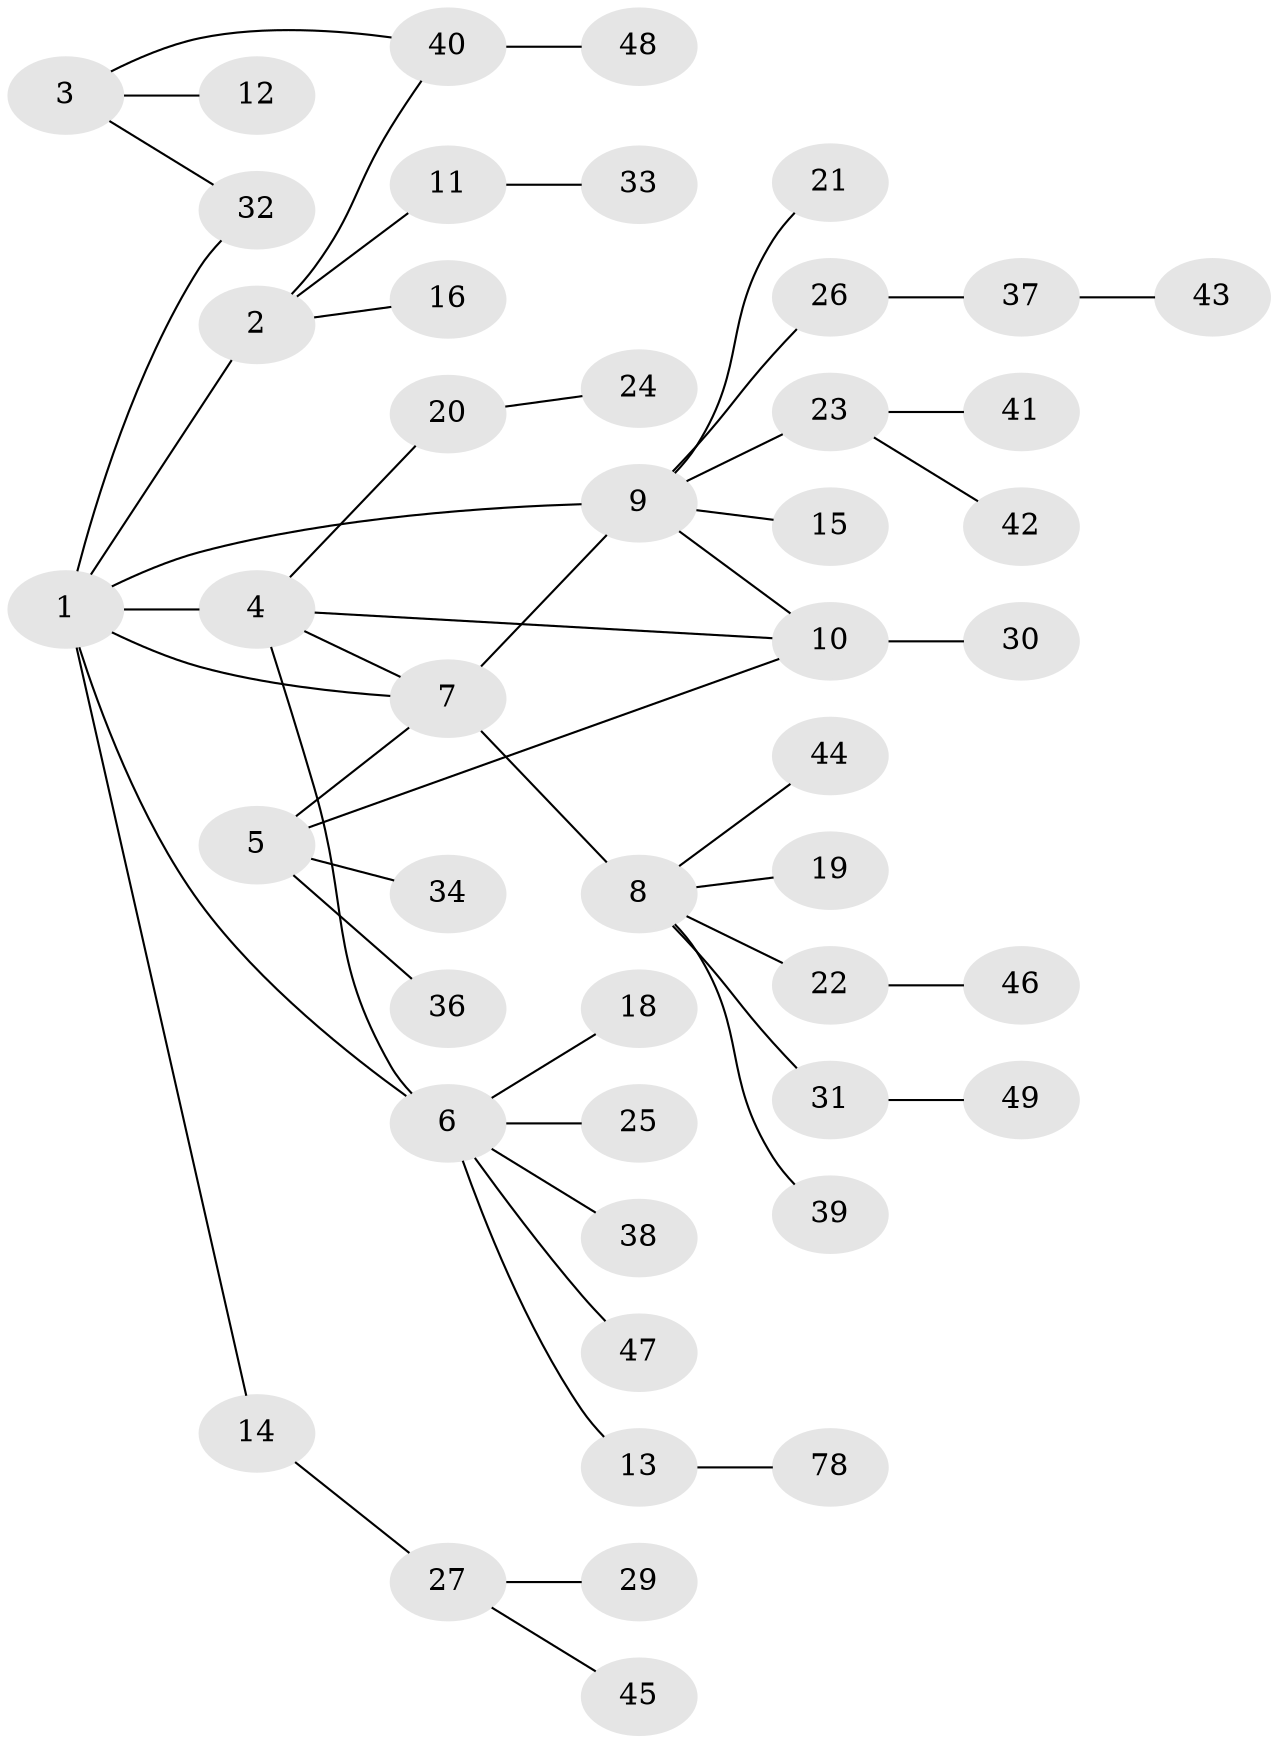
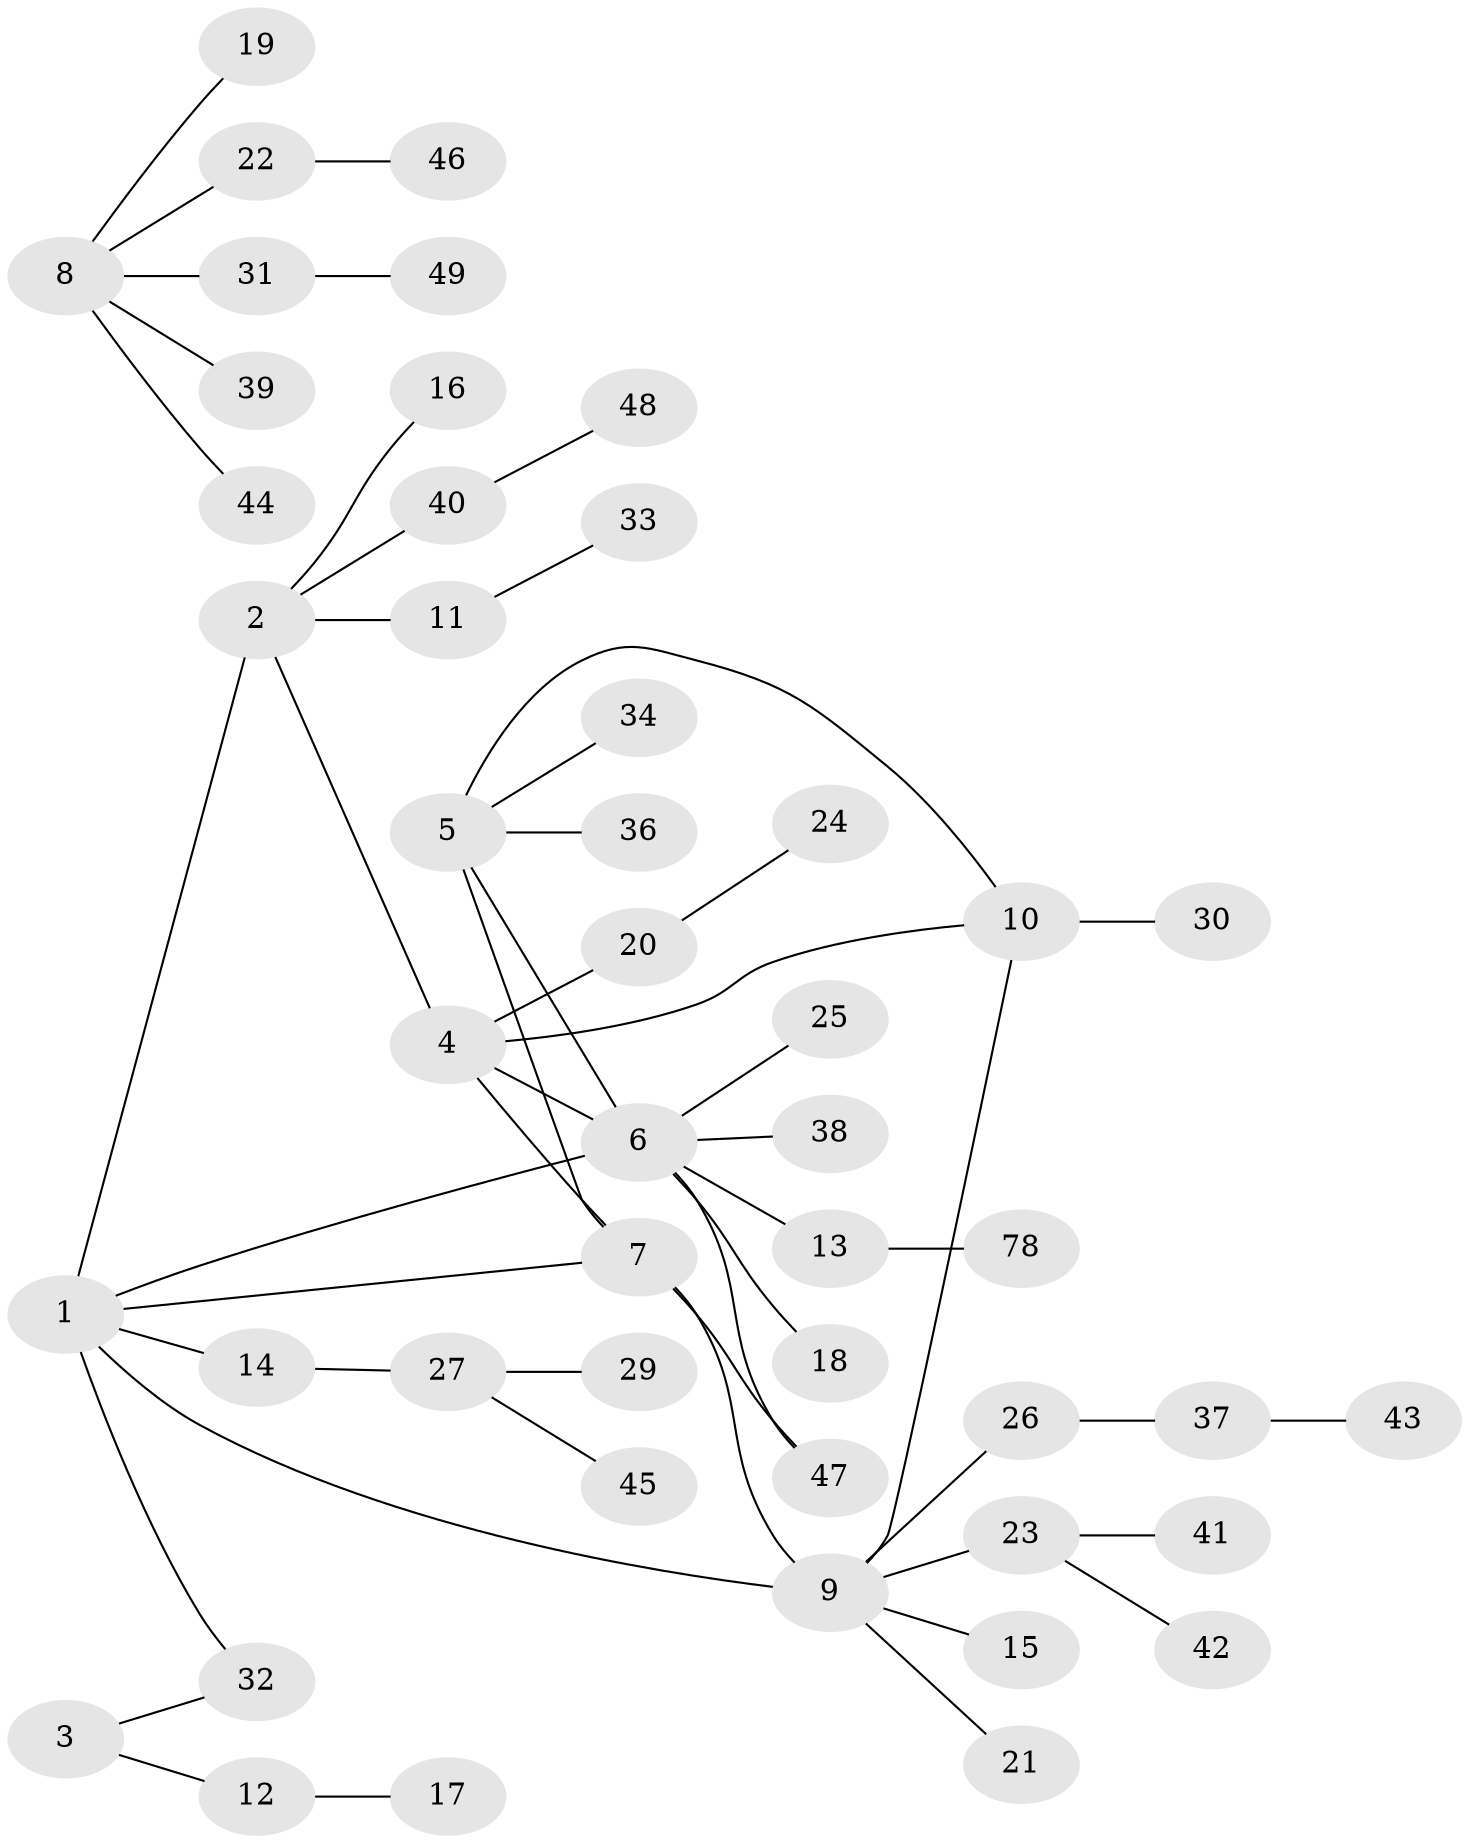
(248, 32) -> none
(162, 609) -> (353, 833)
(544, 797) -> (735, 1368)
none -> (540, 981)
none -> (448, 1797)
